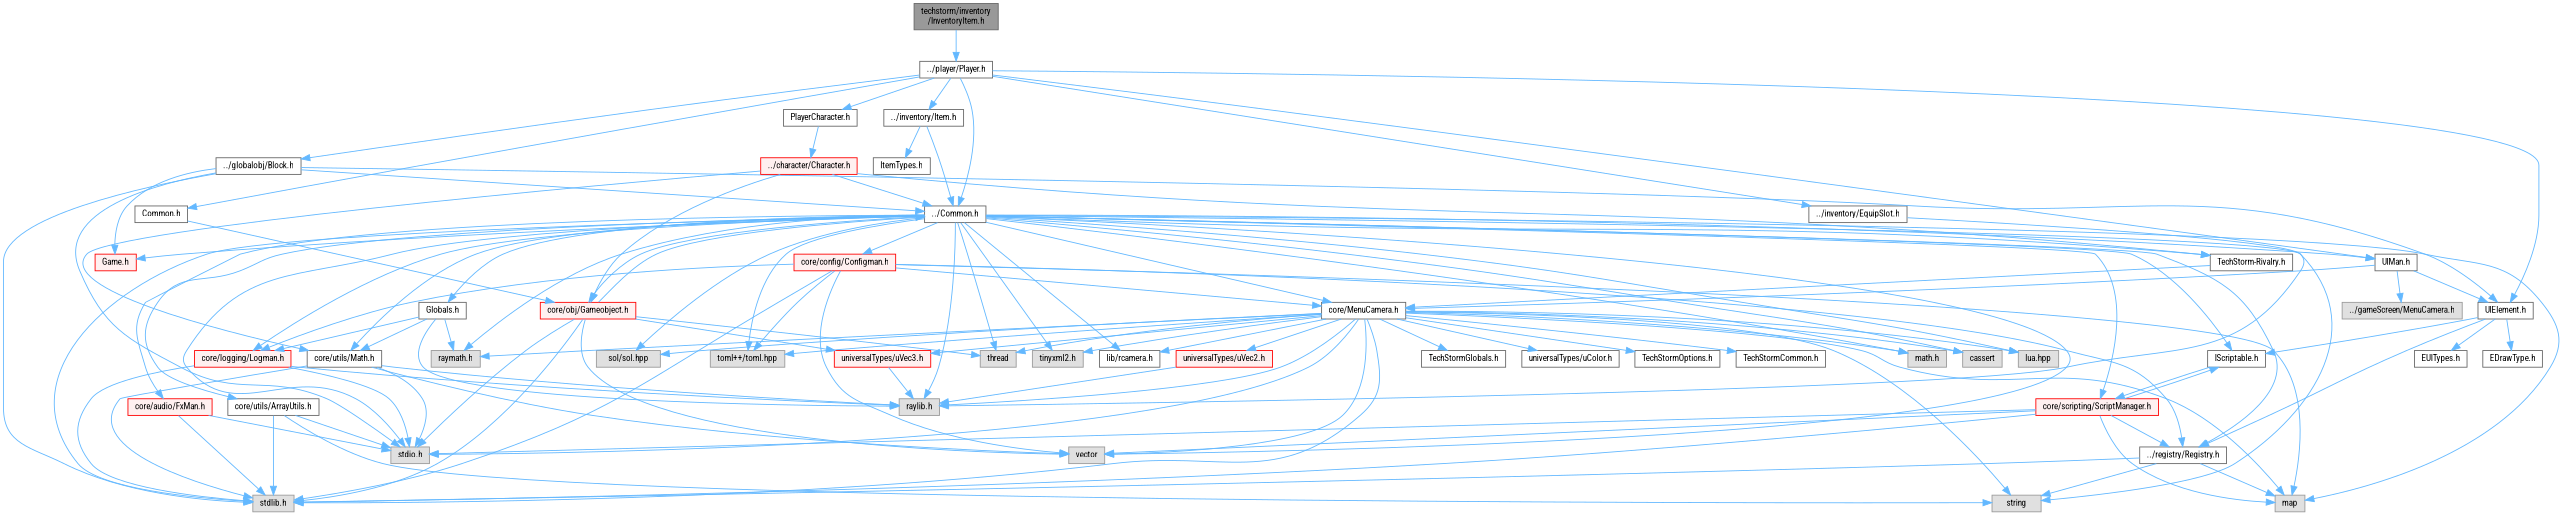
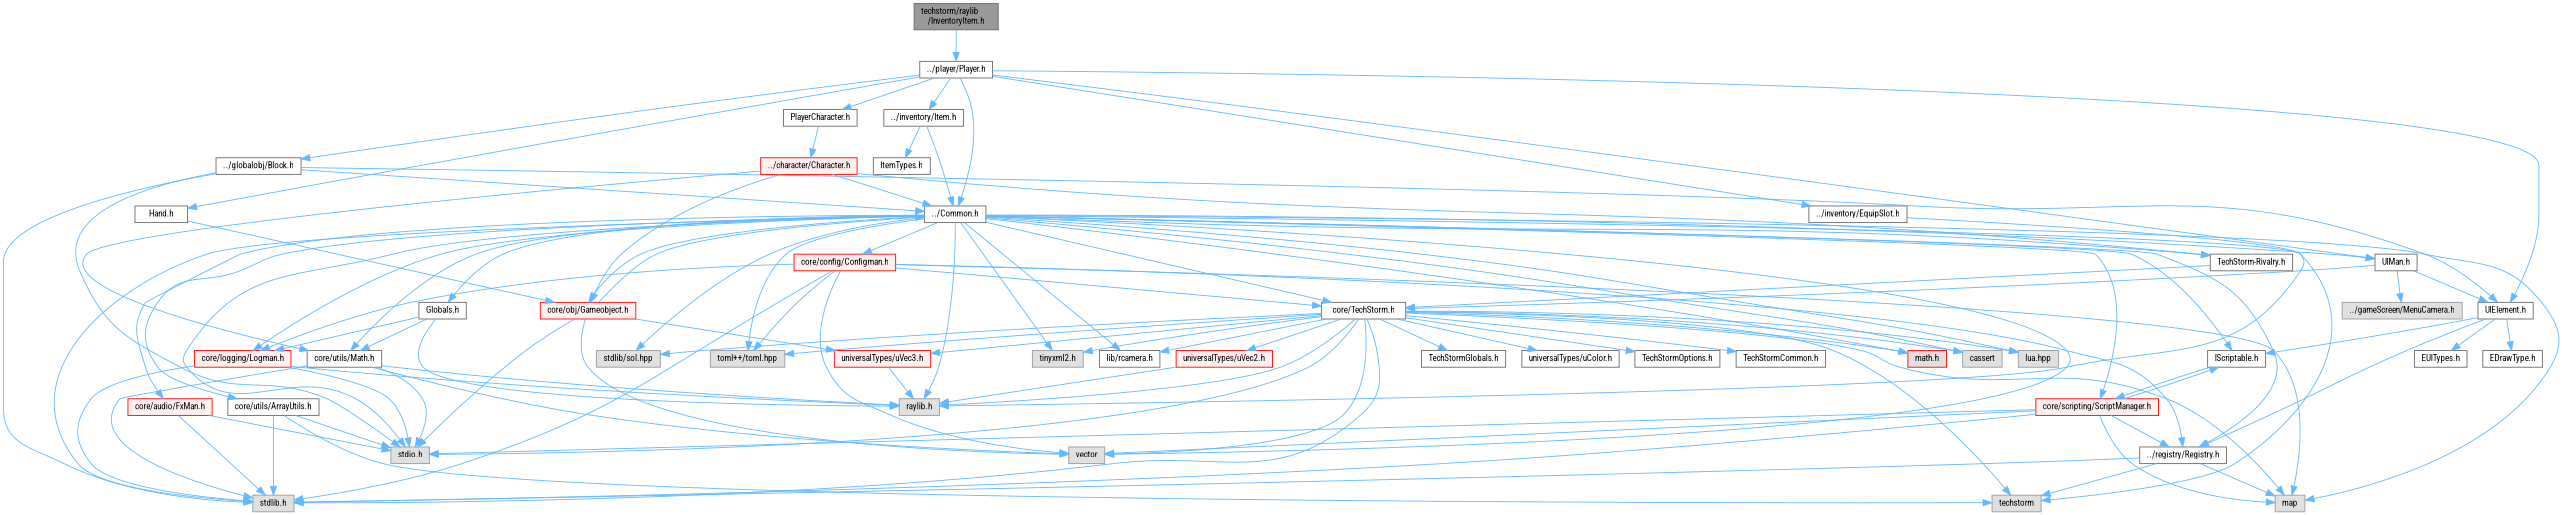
(956, 17) -> (956, 17)
(161, 214) -> (161, 214)
(116, 262) -> none
(1364, 311) -> (1364, 311)
(456, 359) -> none
(628, 359) -> (628, 359)
(998, 359) -> none
(1927, 359) -> (1927, 359)
(465, 445) -> none
(2017, 503) -> (2017, 503)
